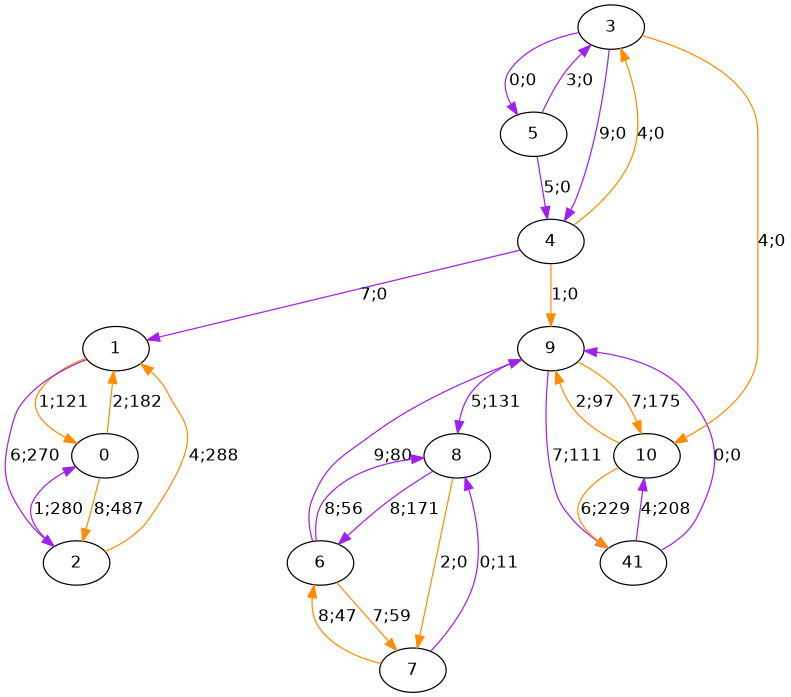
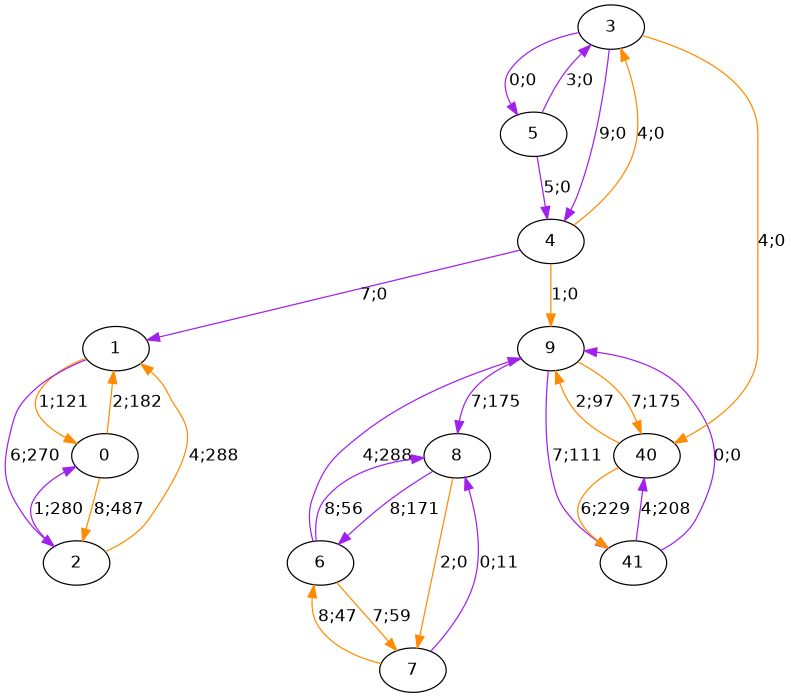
(496, 402) -> (496, 402)
(393, 456) -> (388, 456)
(647, 456) -> (647, 456)
